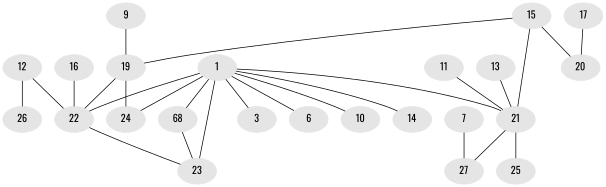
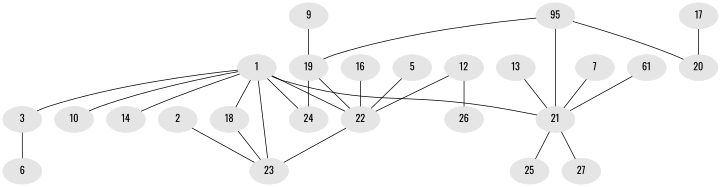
(532, 16) -> (555, 16)
none -> (412, 68)
(444, 68) -> (647, 68)
(263, 93) -> (22, 145)
none -> (178, 119)
(178, 119) -> (230, 119)
(464, 145) -> (575, 94)
